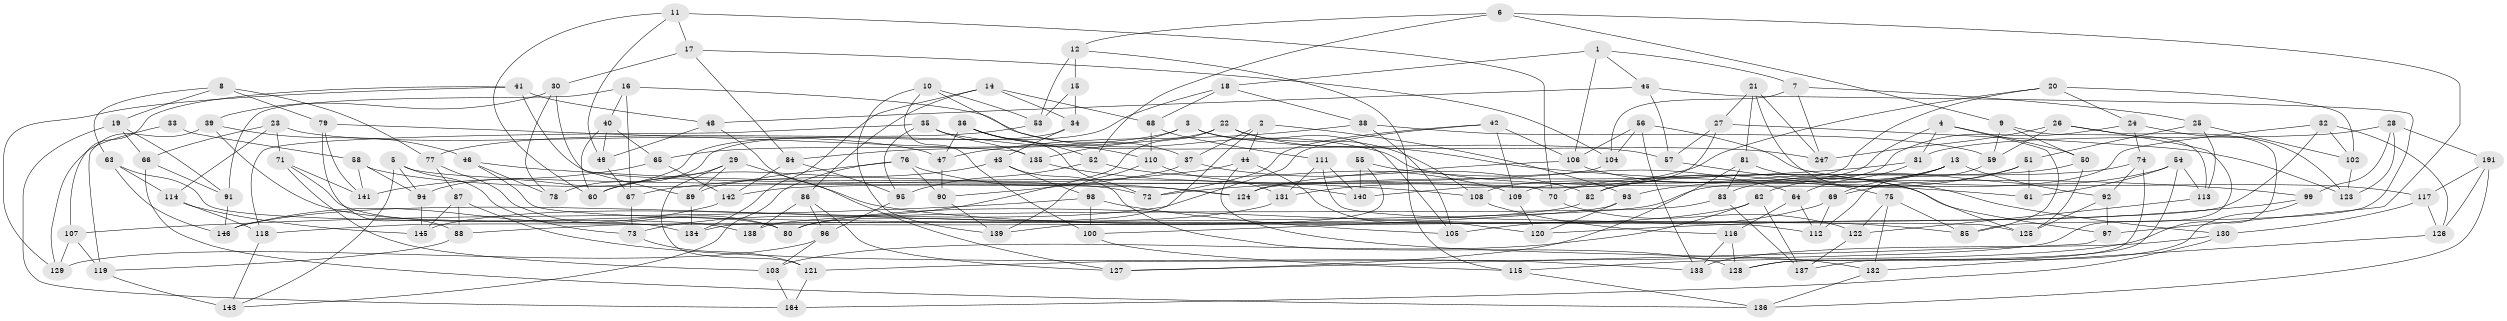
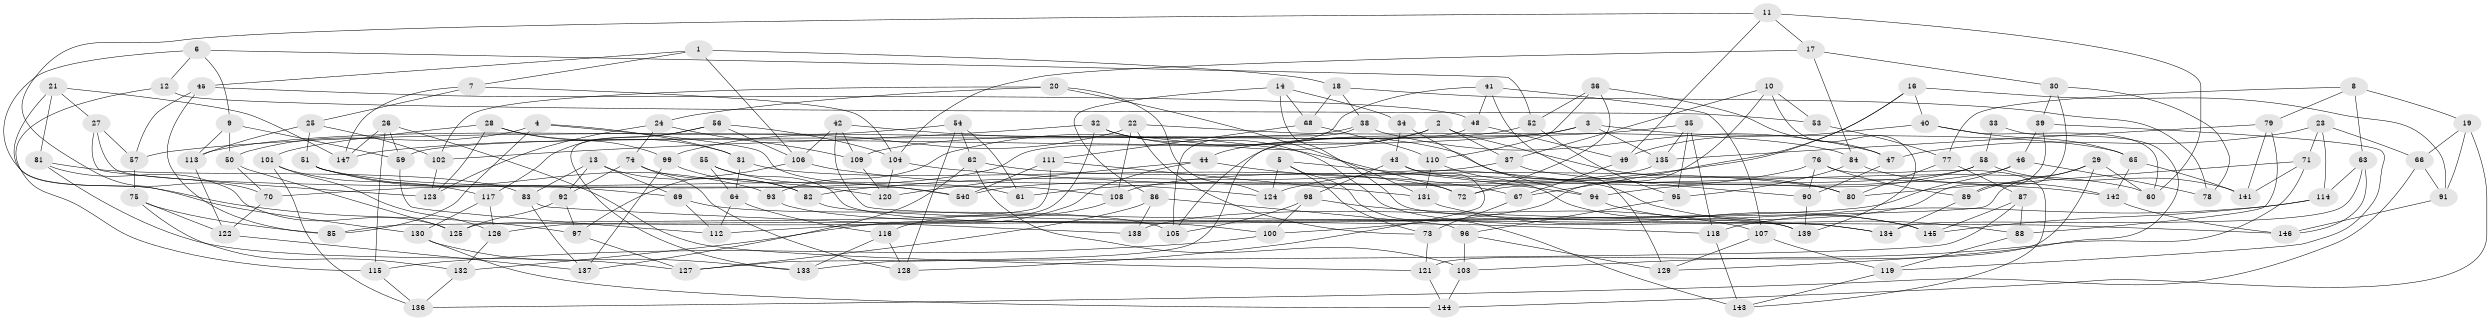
(1075, 87) -> none
(1822, 160) -> (344, 160)
(2489, 160) -> (268, 160)
(1360, 197) -> (963, 197)
(1584, 217) -> (890, 179)
(792, 308) -> (1444, 308)
